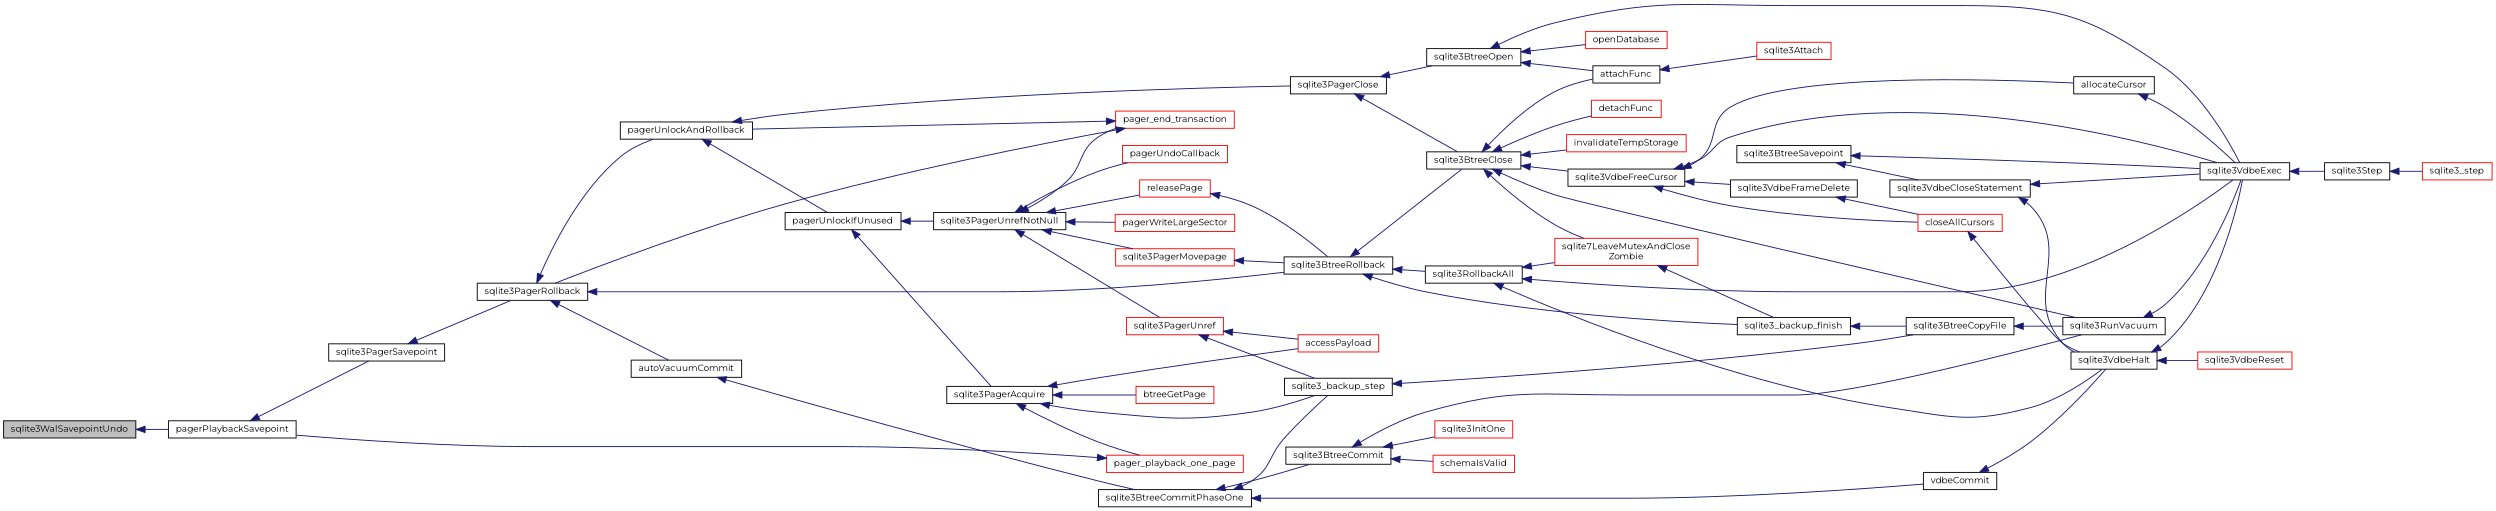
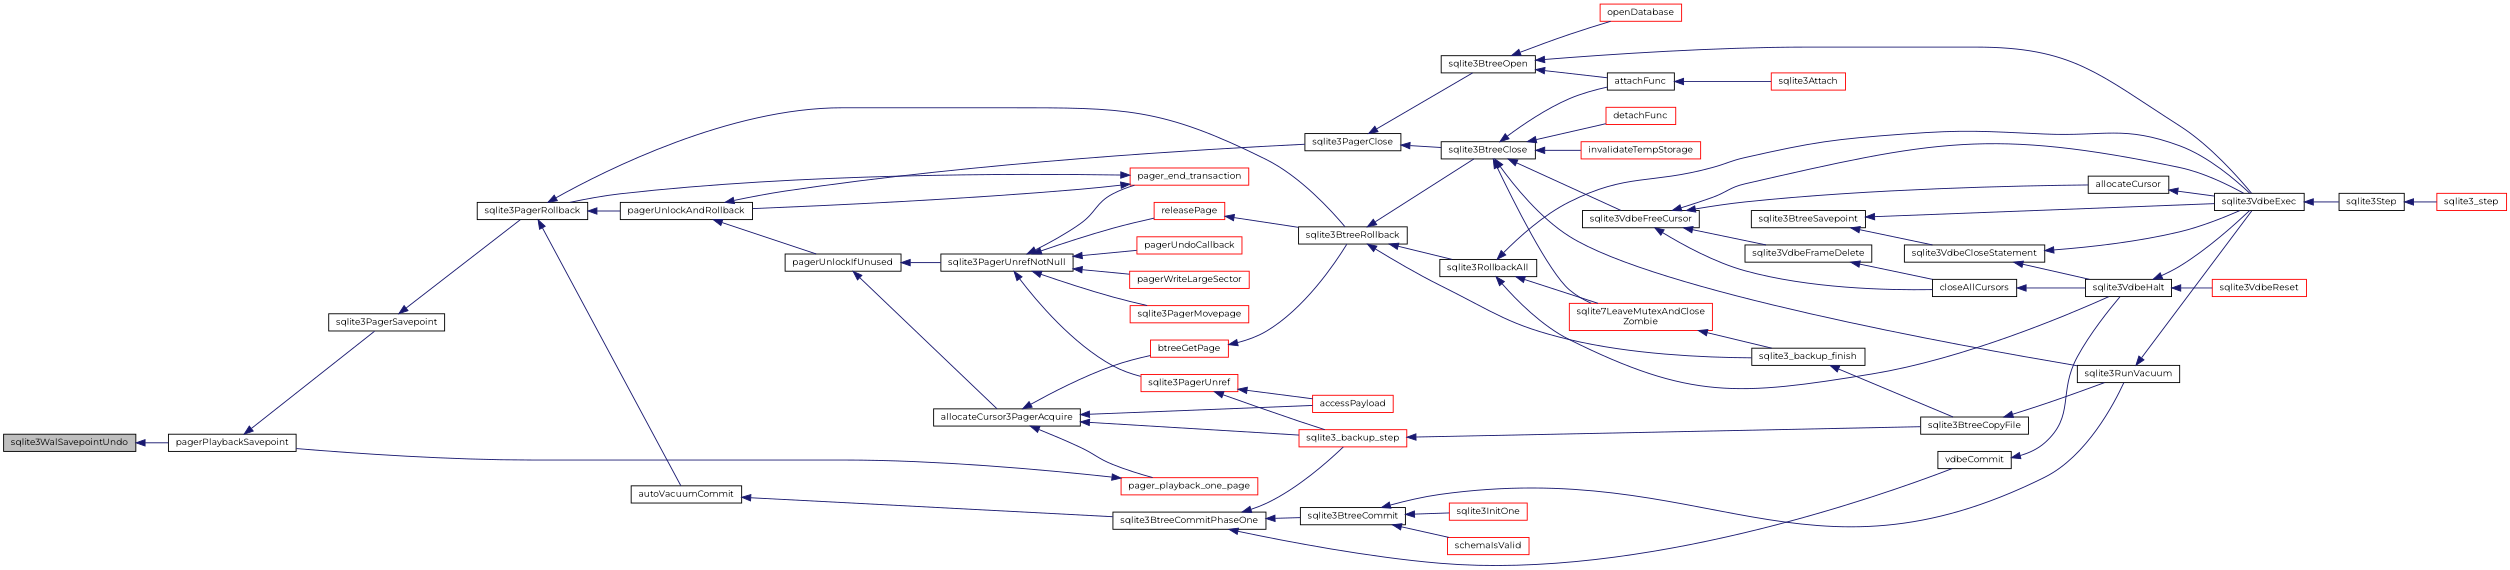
(1960, 223) -> (1975, 288)
(1264, 262) -> (1301, 304)
(1338, 387) -> (1353, 438)
(1000, 395) -> (1007, 417)
